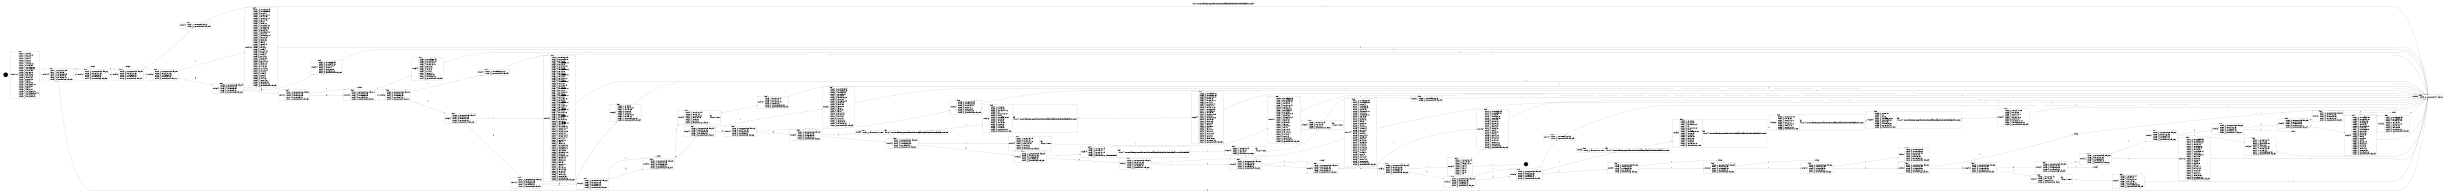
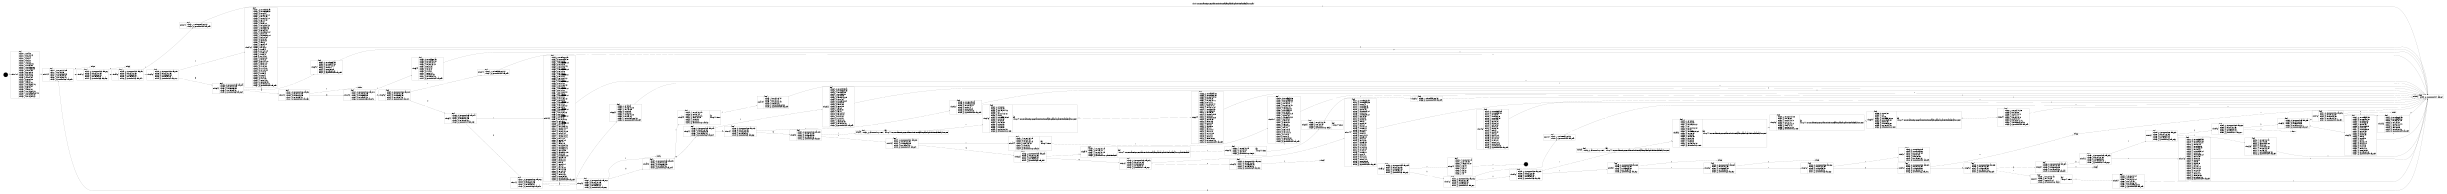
(1322, 169) -> none
